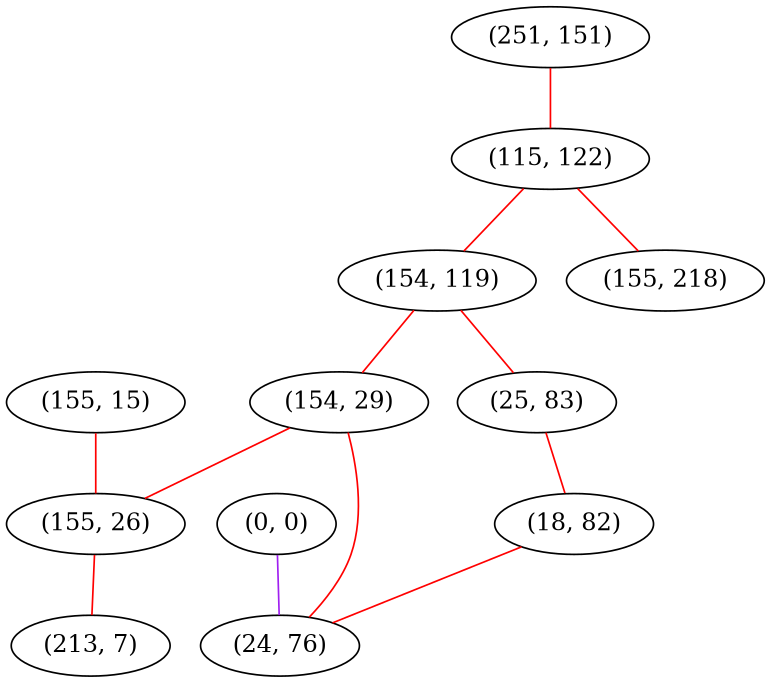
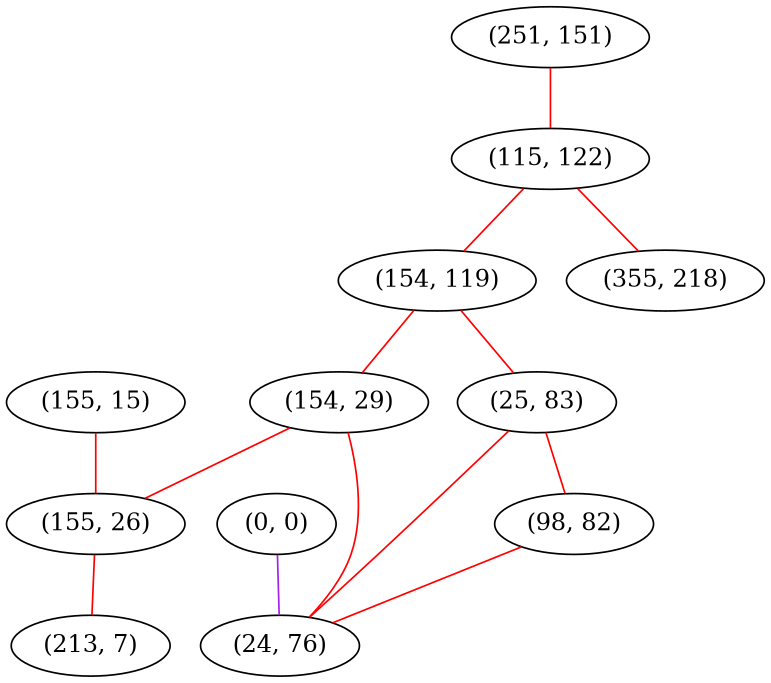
(665, 281) -> (665, 281)
(574, 524) -> (574, 524)
none -> (410, 525)
